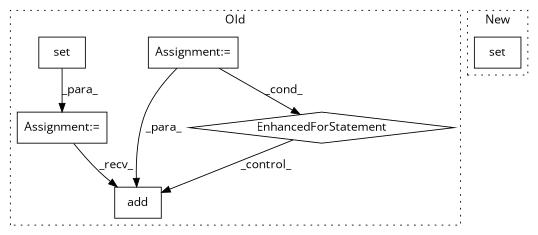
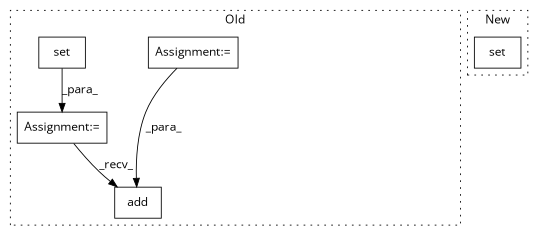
(322, 128) -> none
